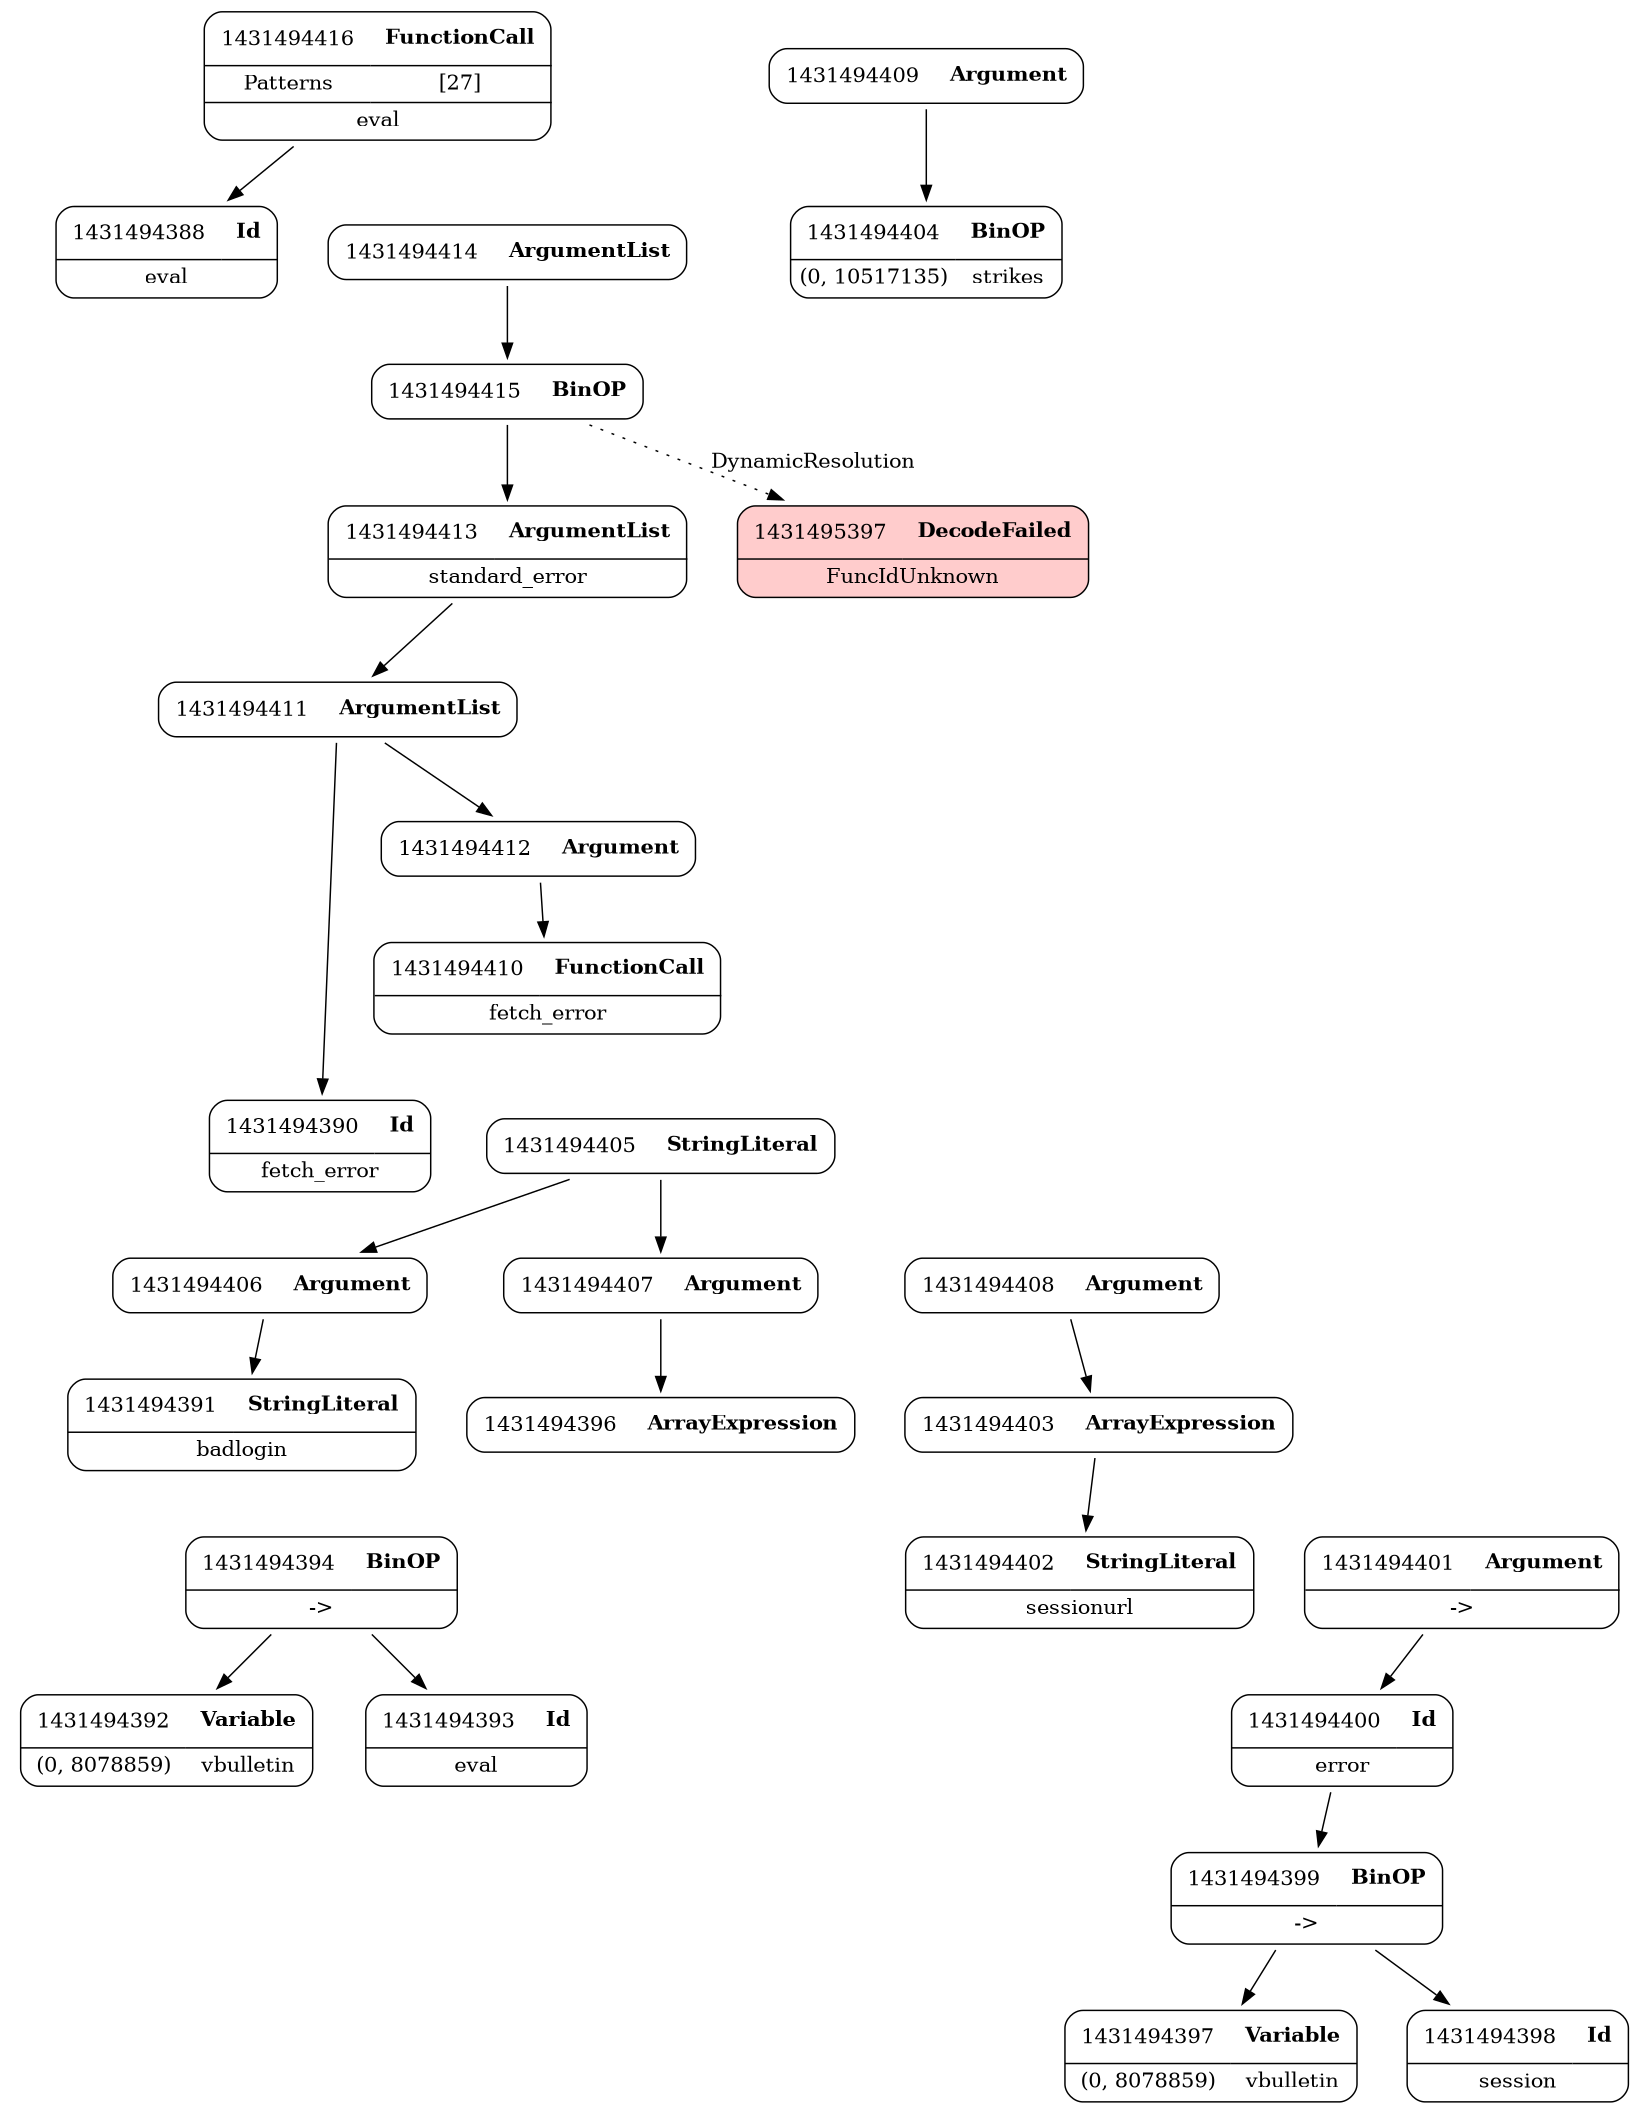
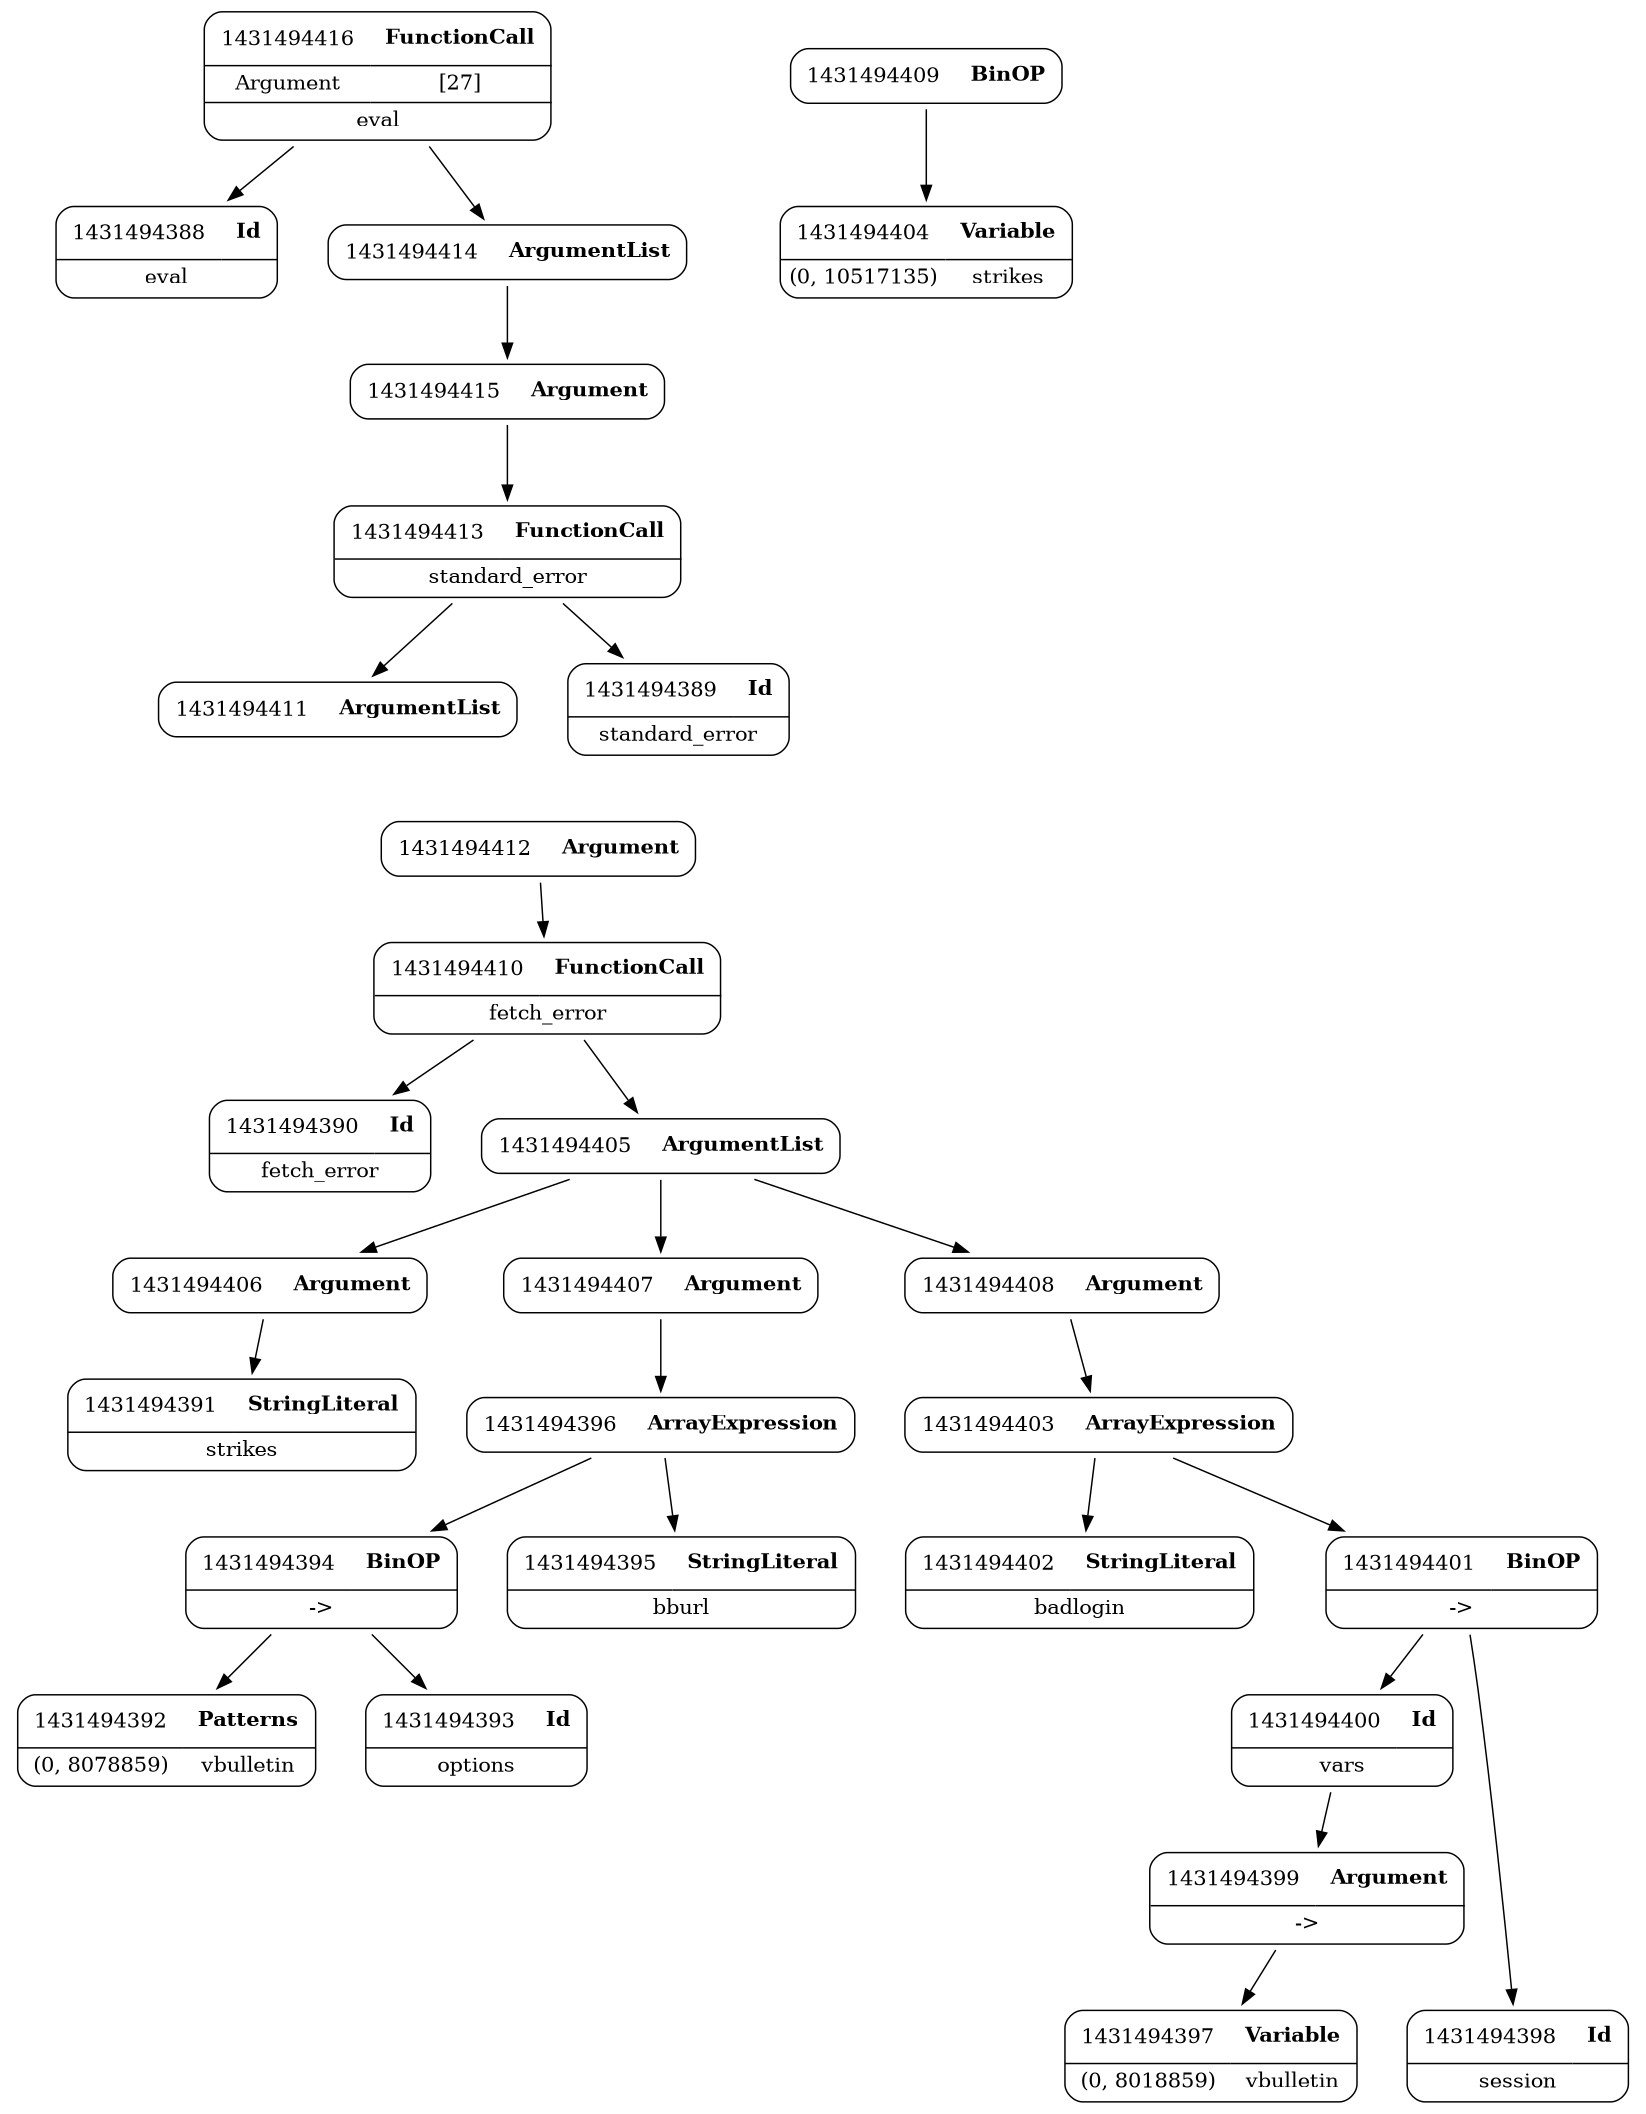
(1009, 74) -> (1008, 74)
(288, 83) -> (288, 83)
none -> (452, 177)
(1008, 232) -> (1008, 232)
(589, 390) -> (590, 390)
(590, 531) -> (590, 531)
(913, 552) -> none
none -> (678, 709)
(432, 775) -> none
(330, 911) -> (440, 1063)
none -> (606, 1070)
(743, 1145) -> (743, 1145)
none -> (854, 1213)
(242, 1450) -> (242, 1450)
none -> (518, 1491)
none -> (1252, 1491)
(1544, 1562) -> (1544, 1562)
none -> (681, 1583)
(1080, 1608) -> (1080, 1608)
(249, 1720) -> (249, 1720)
(476, 1766) -> (476, 1766)
(1342, 1766) -> (1342, 1766)
(1389, 1878) -> (1389, 1878)
(1406, 1973) -> (1493, 1812)
(1148, 2081) -> (1148, 2081)
